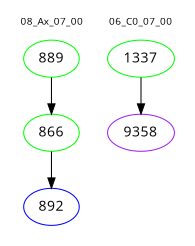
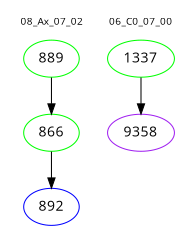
(52, 22) -> (52, 22)
